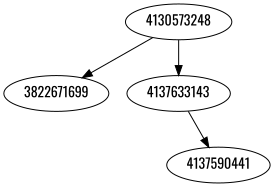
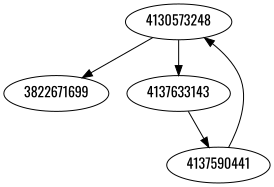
none -> (243, 92)
